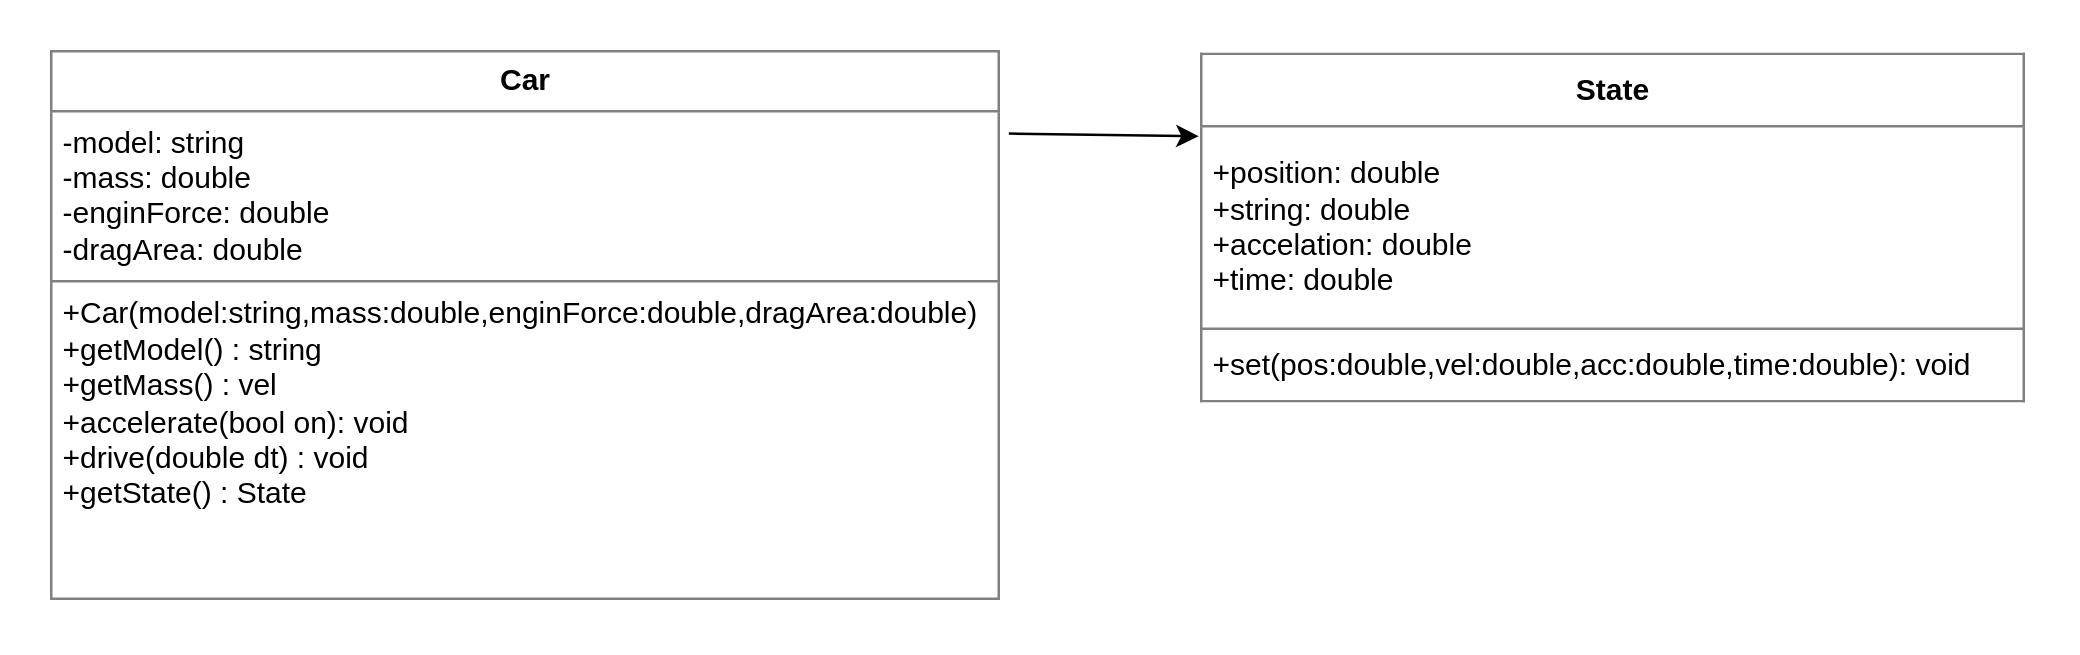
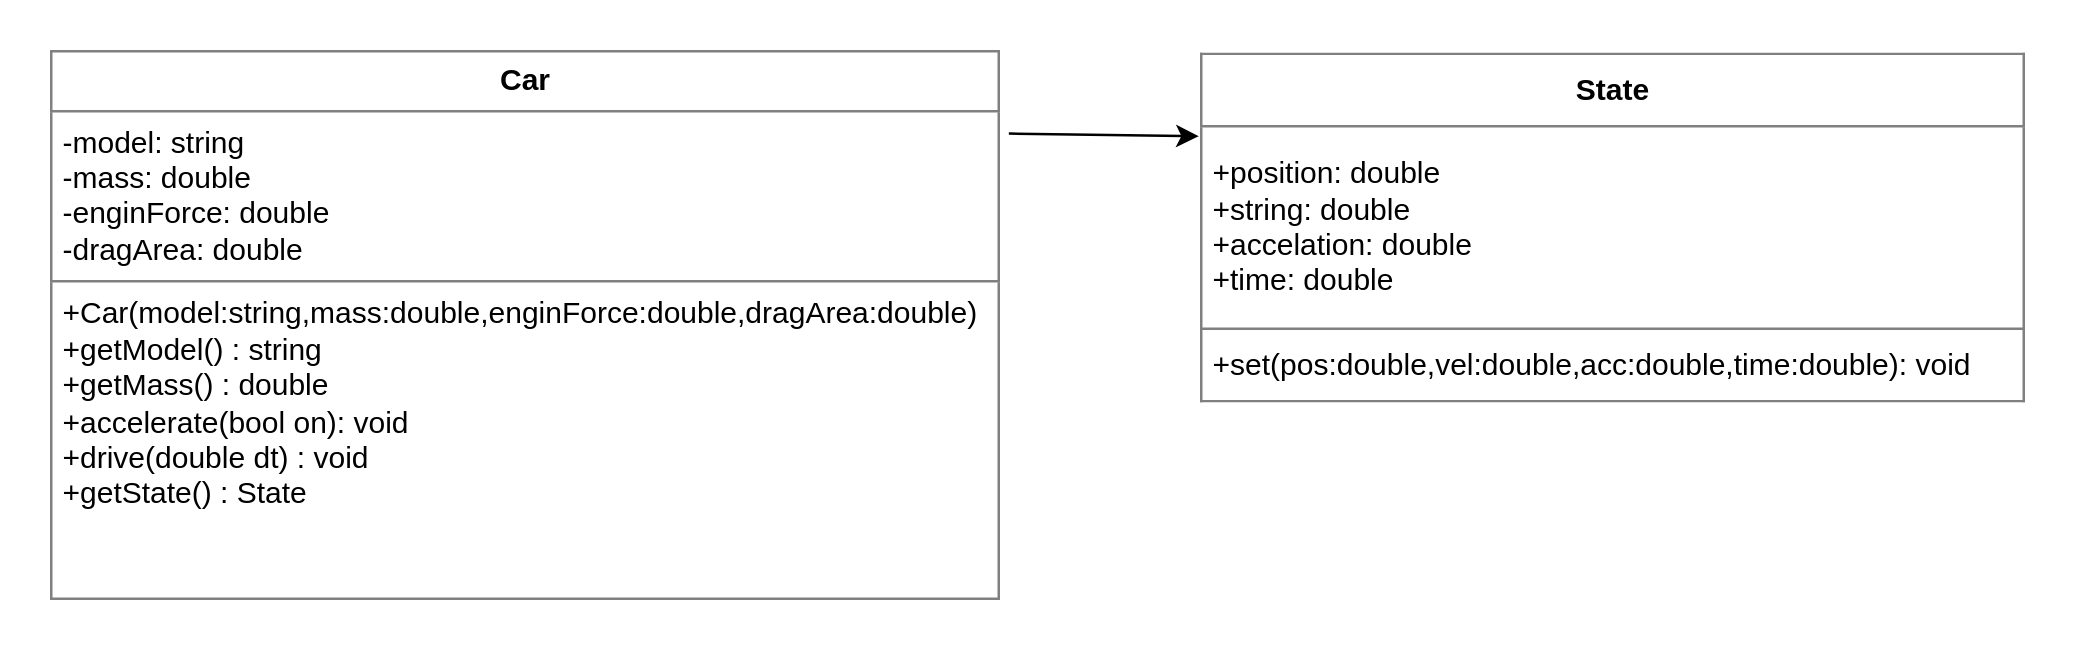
(538, 249) -> (538, 249)
